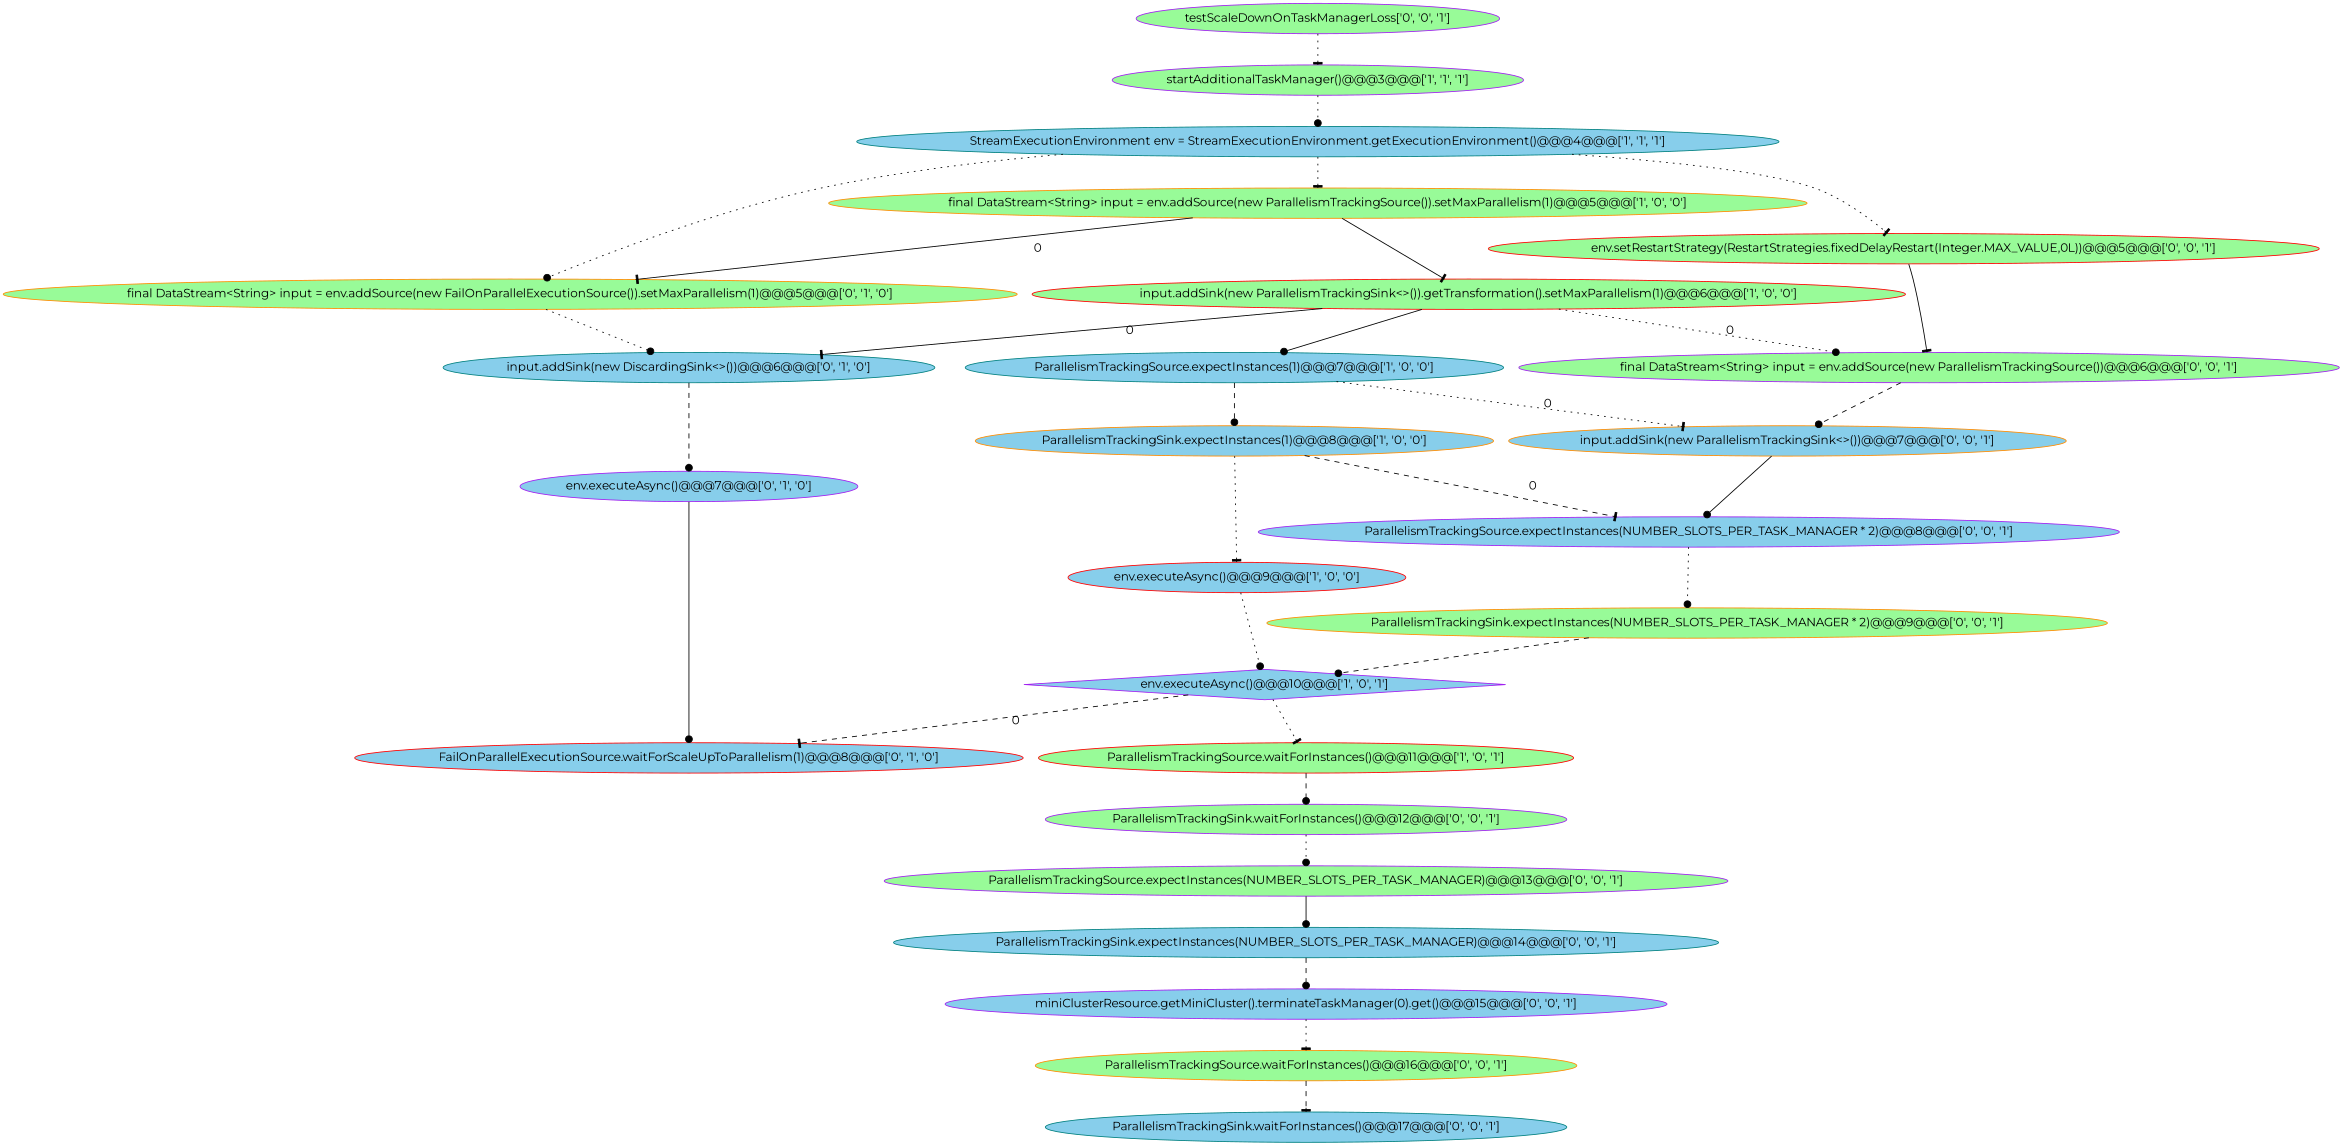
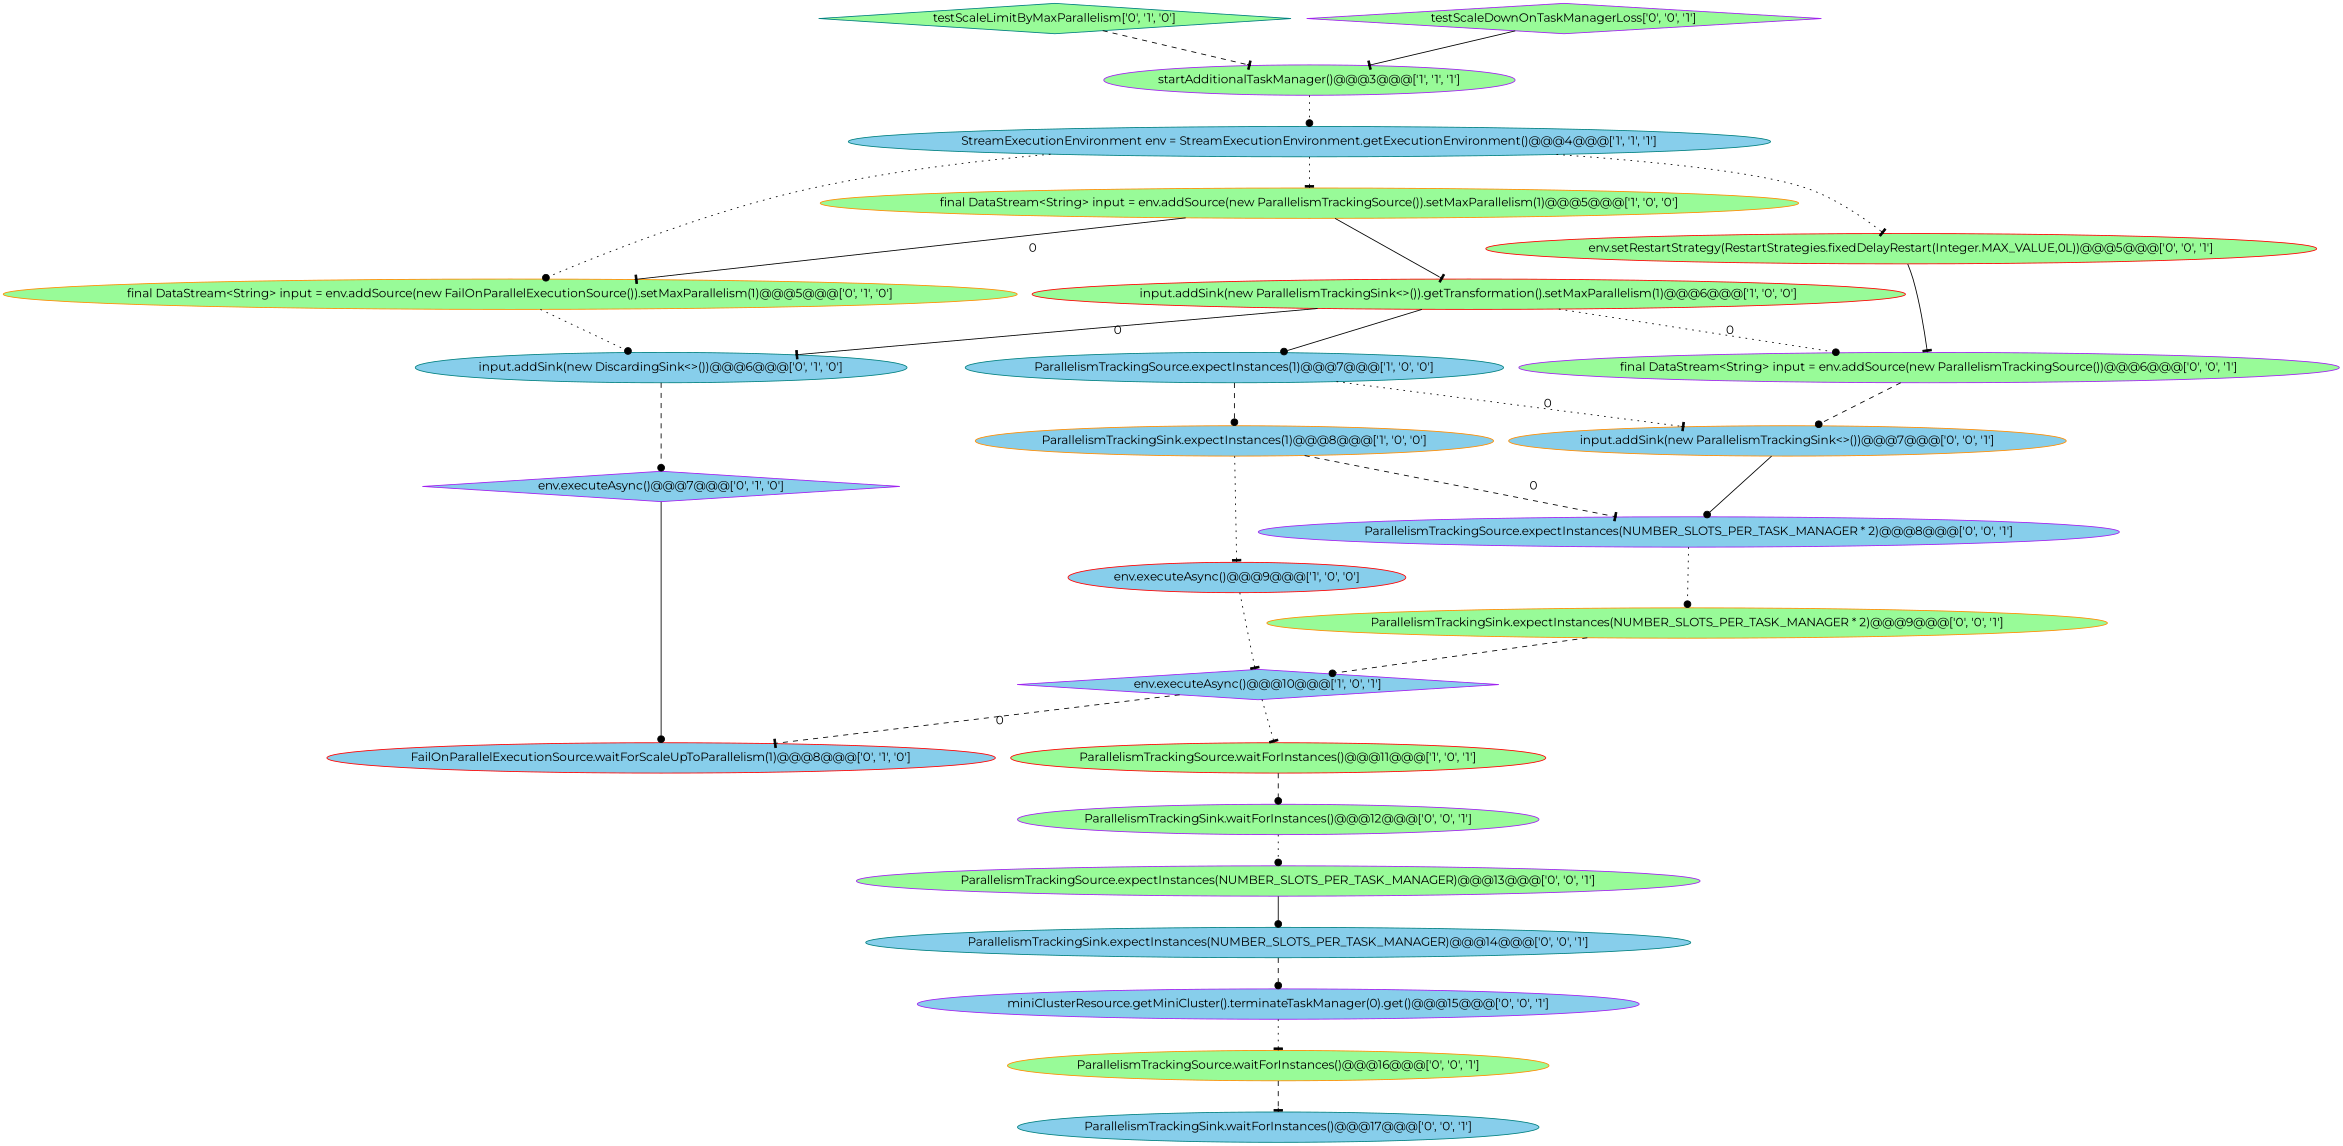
none -> (1055, 19)
(1318, 19) -> (1564, 19)
(1318, 47) -> (1444, 48)
(689, 486) -> (661, 486)
(1250, 628) -> (1247, 629)
